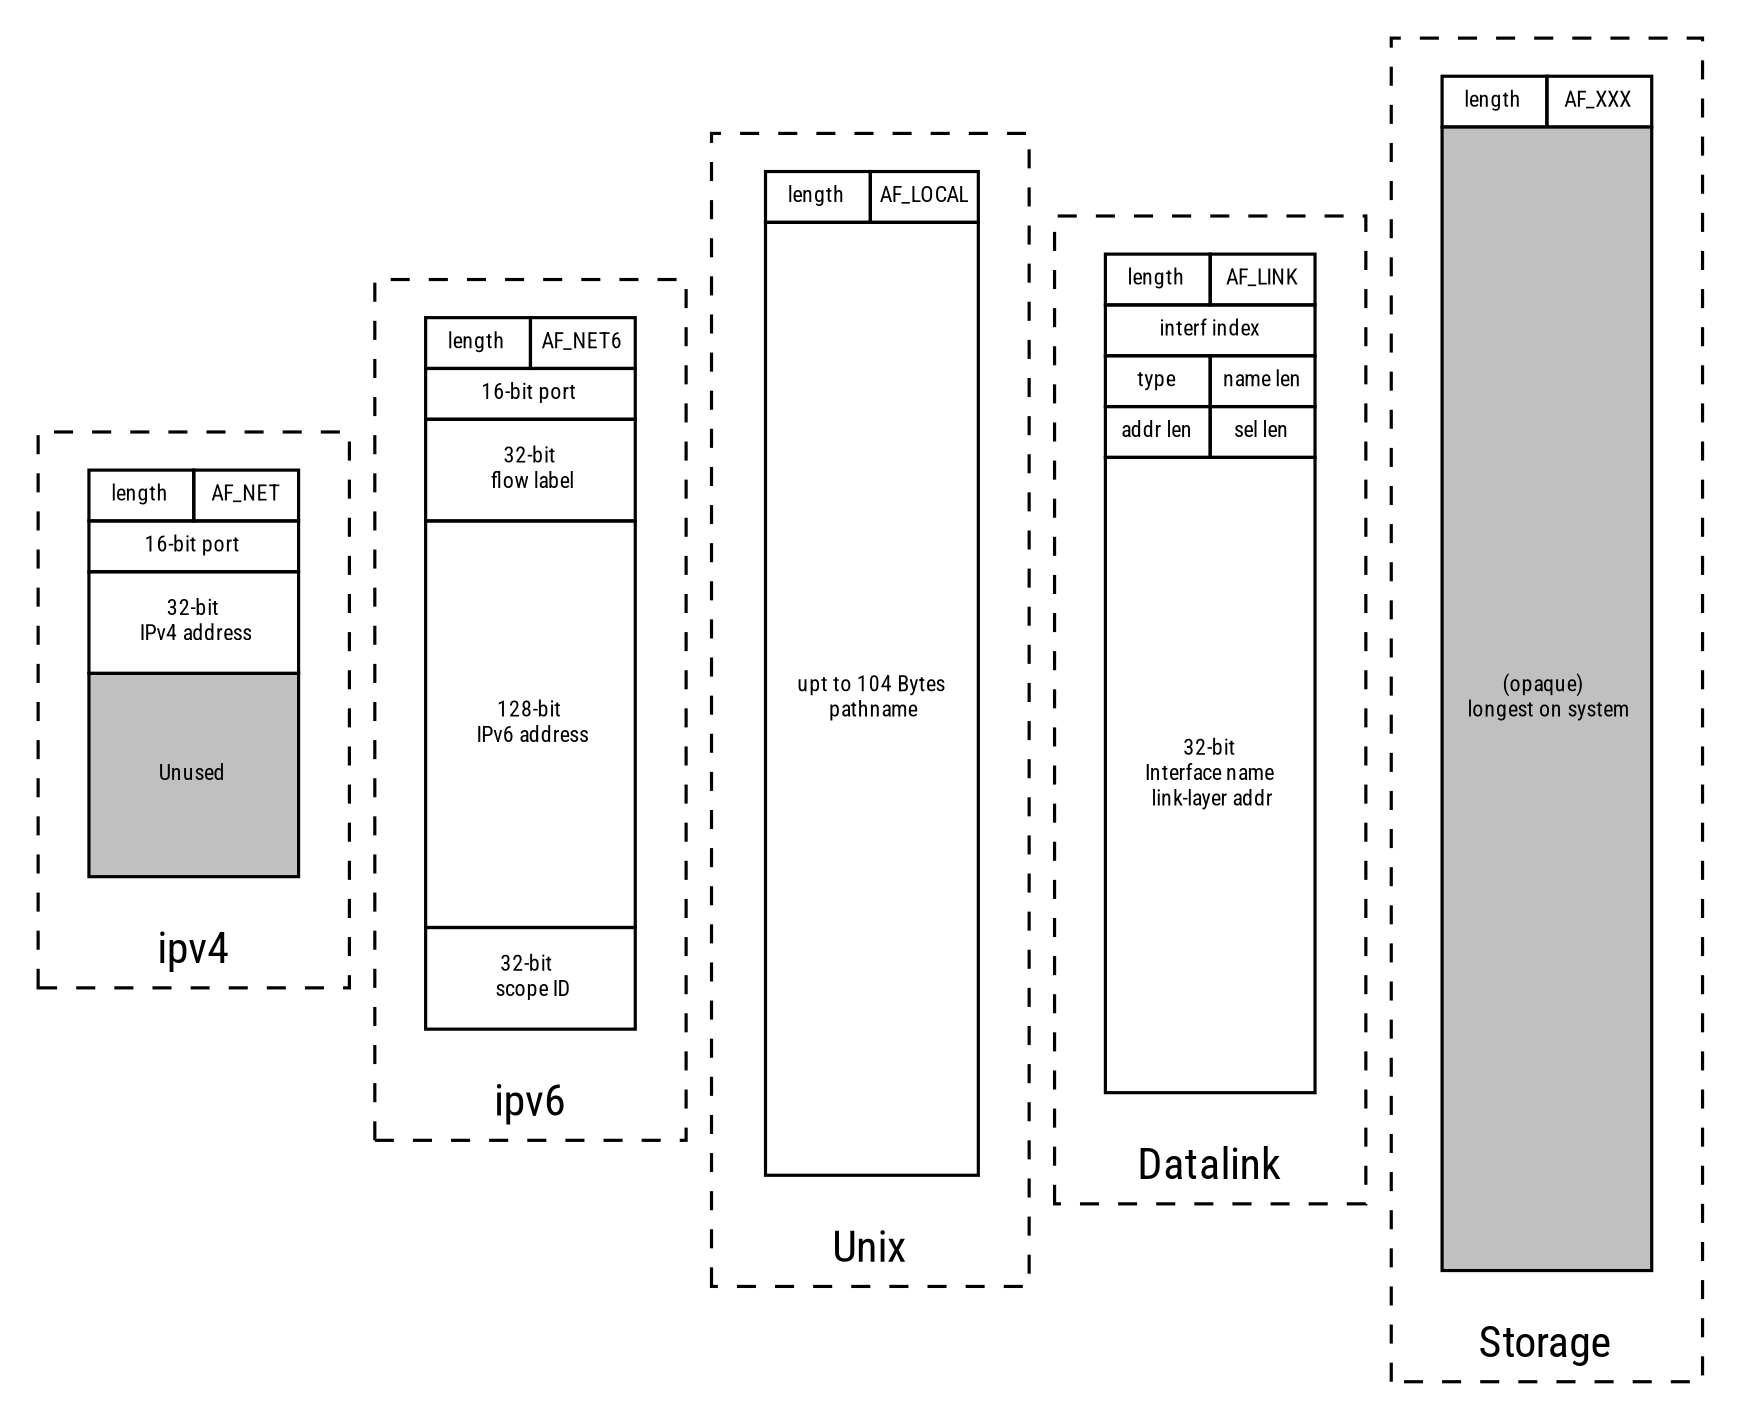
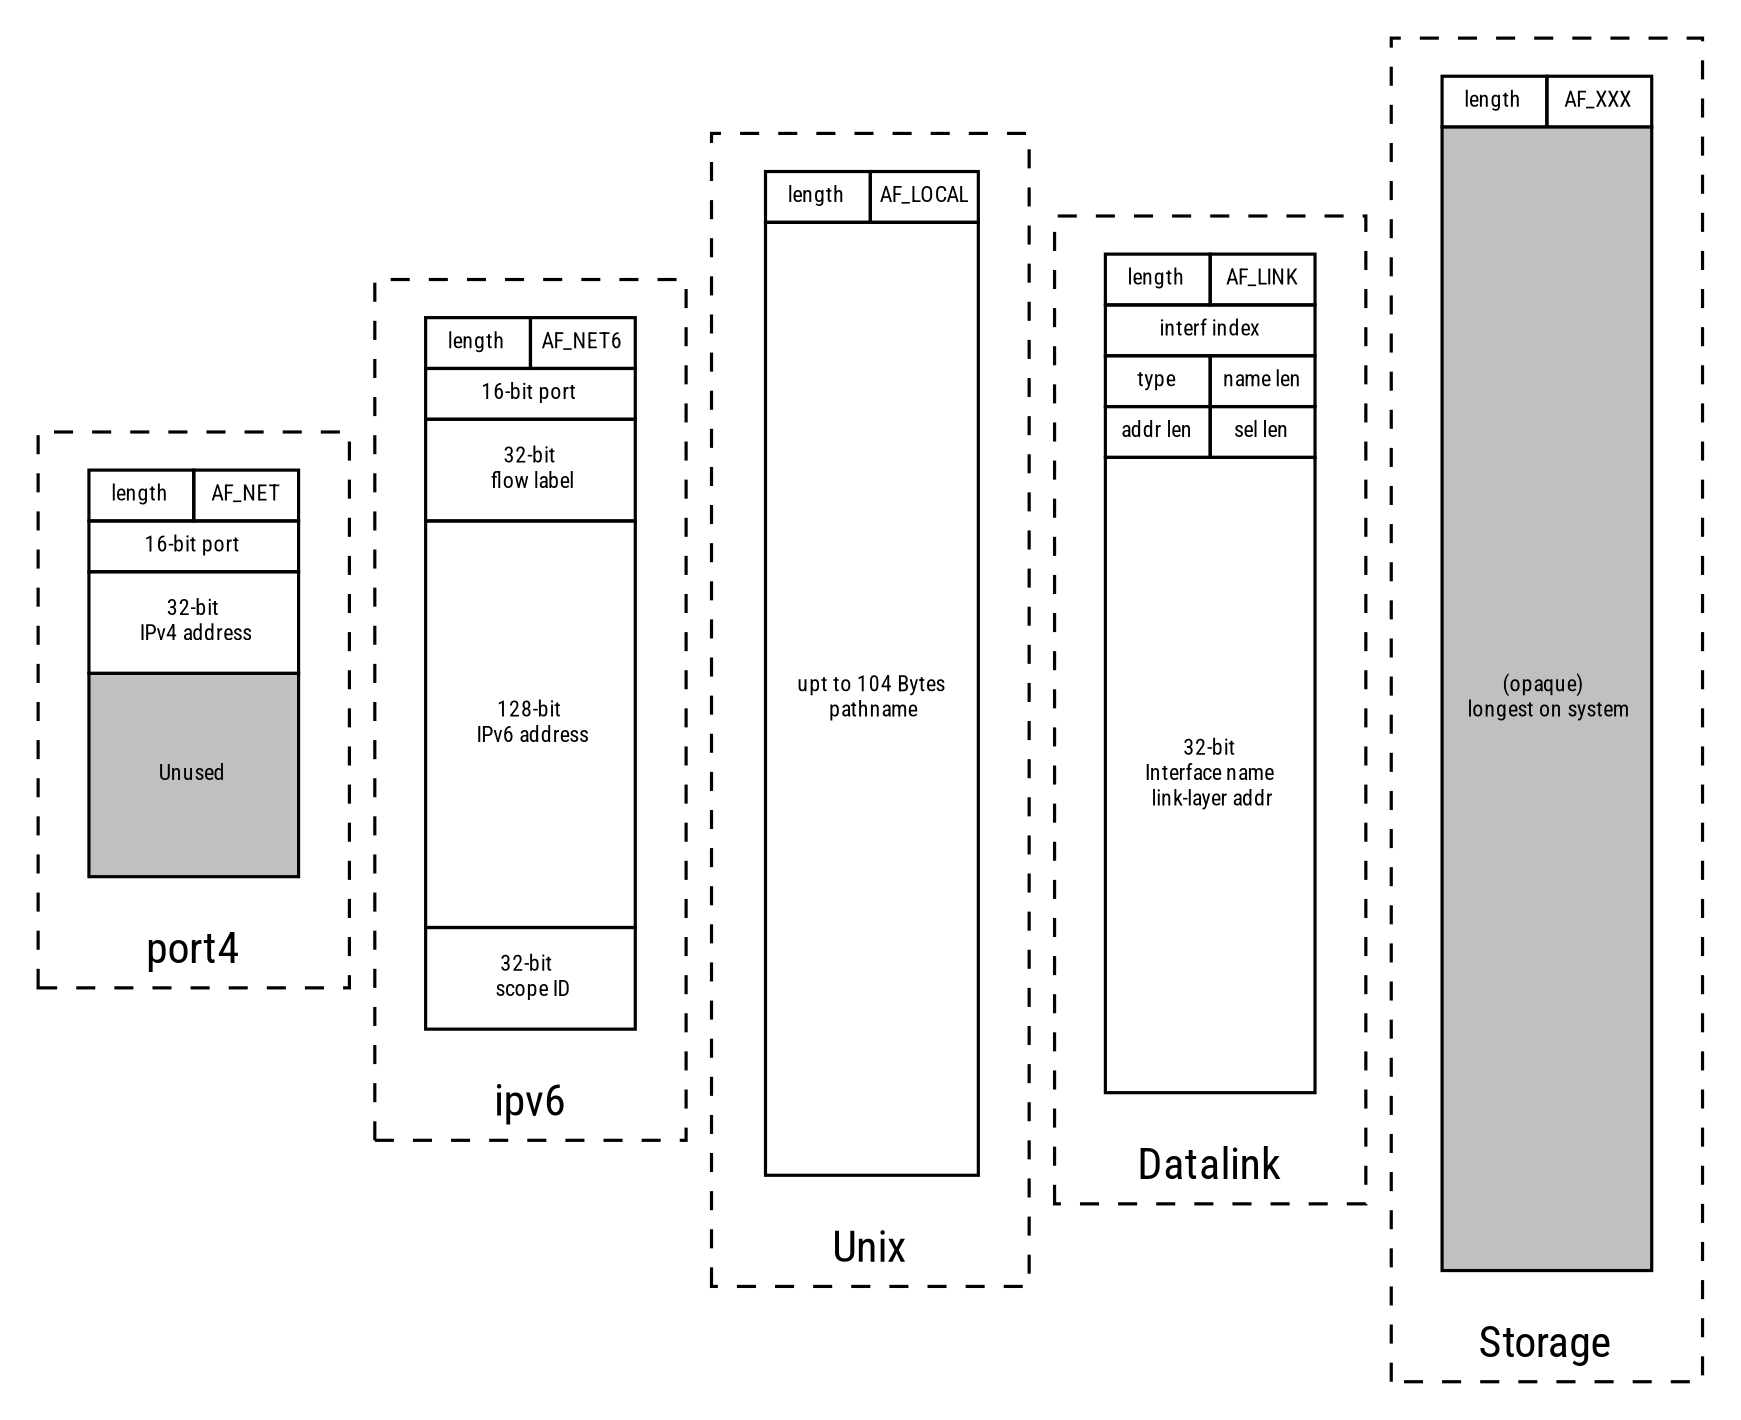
(194, 951) -> (194, 951)
